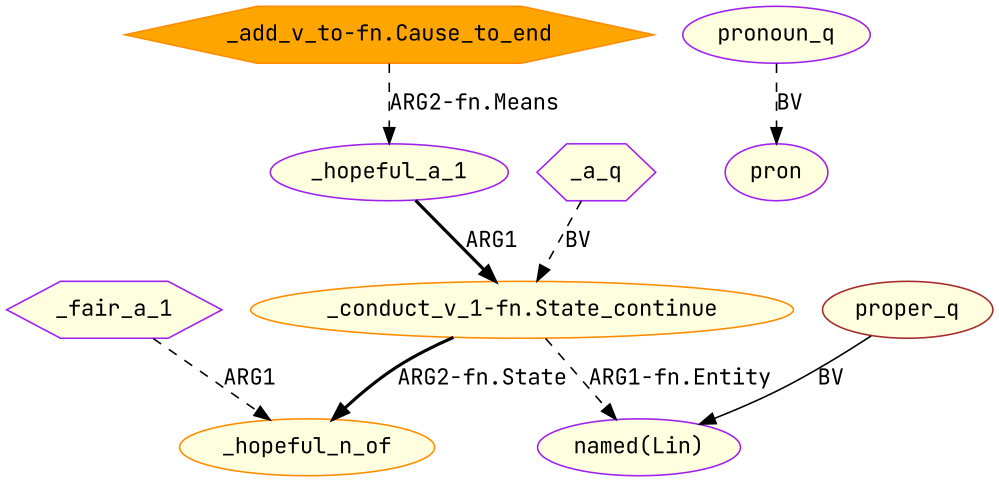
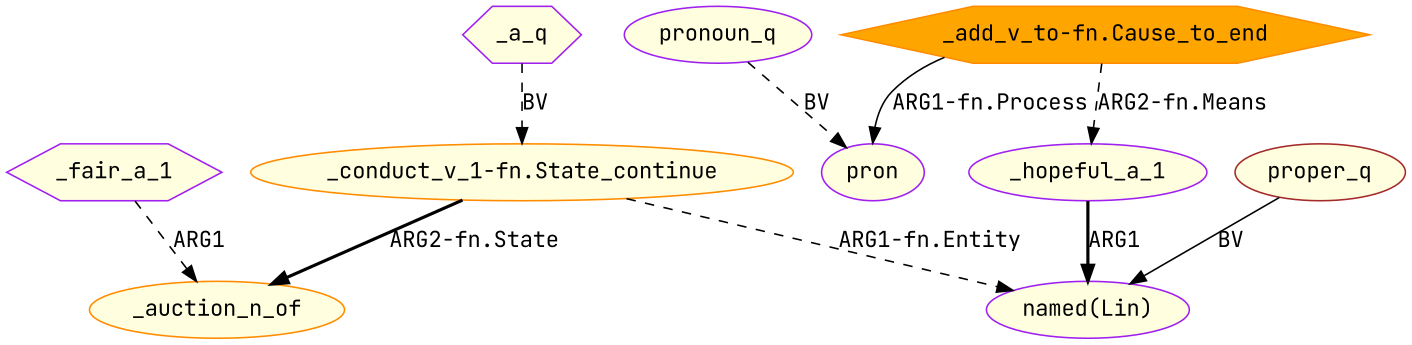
none -> (900, 84)
(450, 235) -> (1088, 233)
(307, 447) -> (217, 310)
